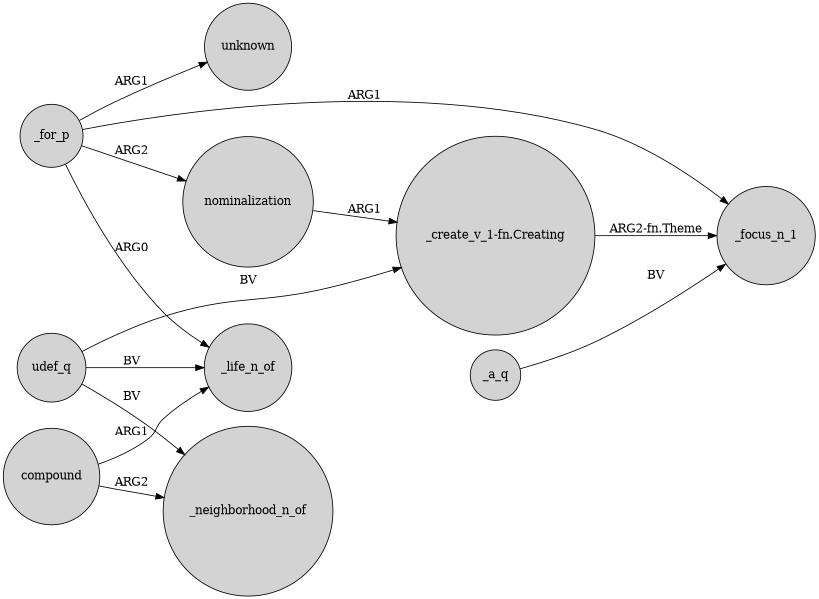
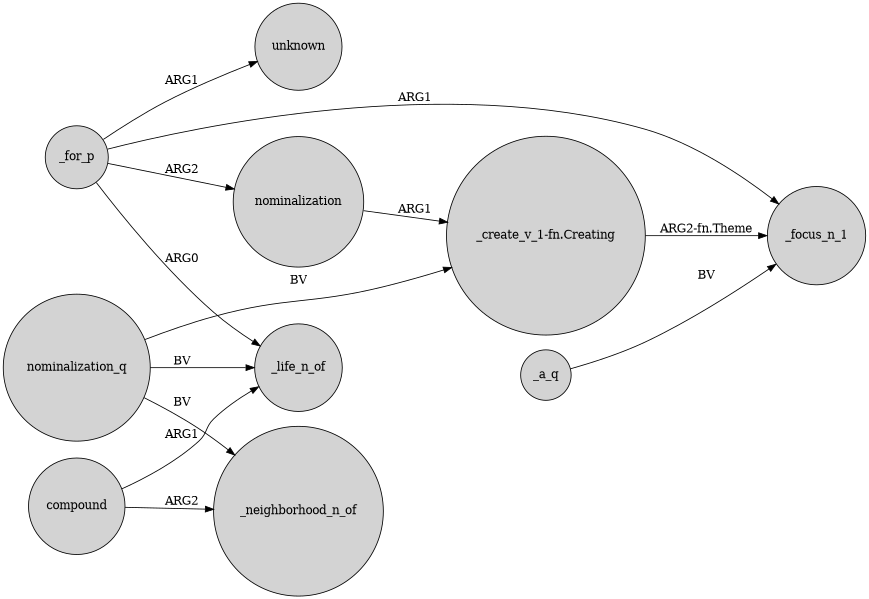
(52, 368) -> (77, 368)
